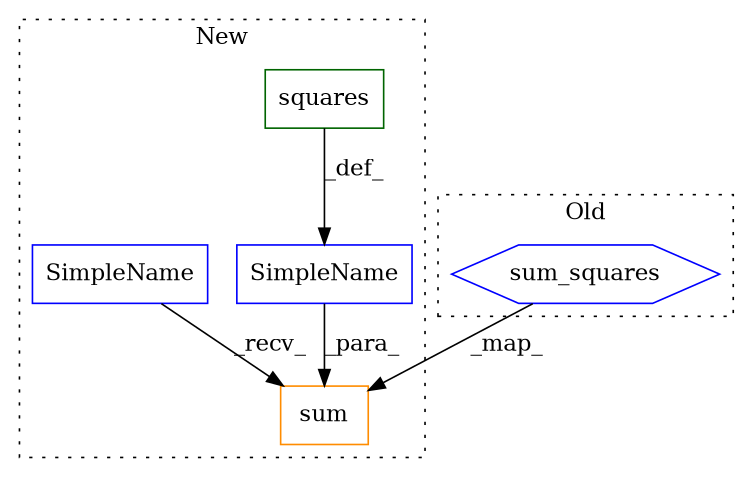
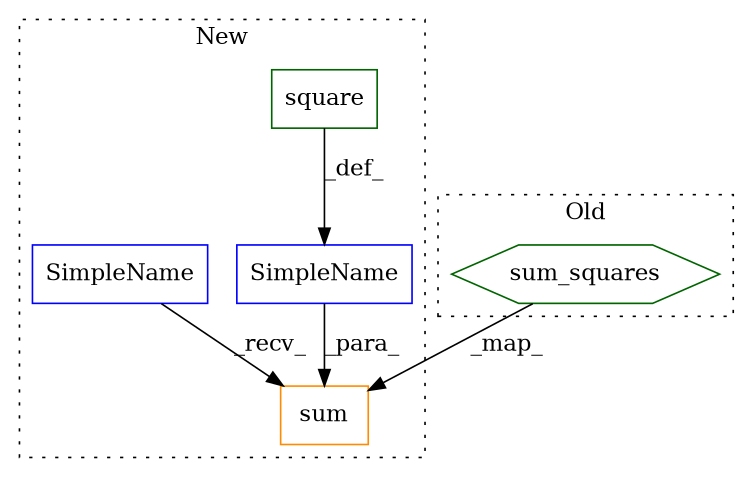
(324, 99) -> (324, 99)
(586, 274) -> (586, 274)
